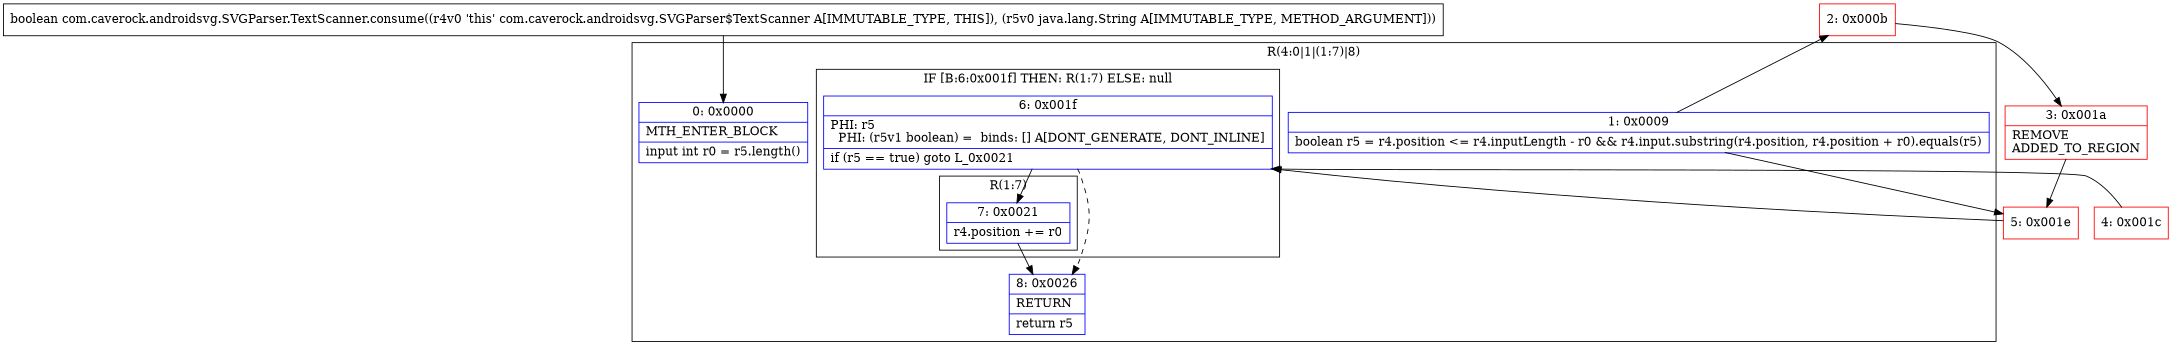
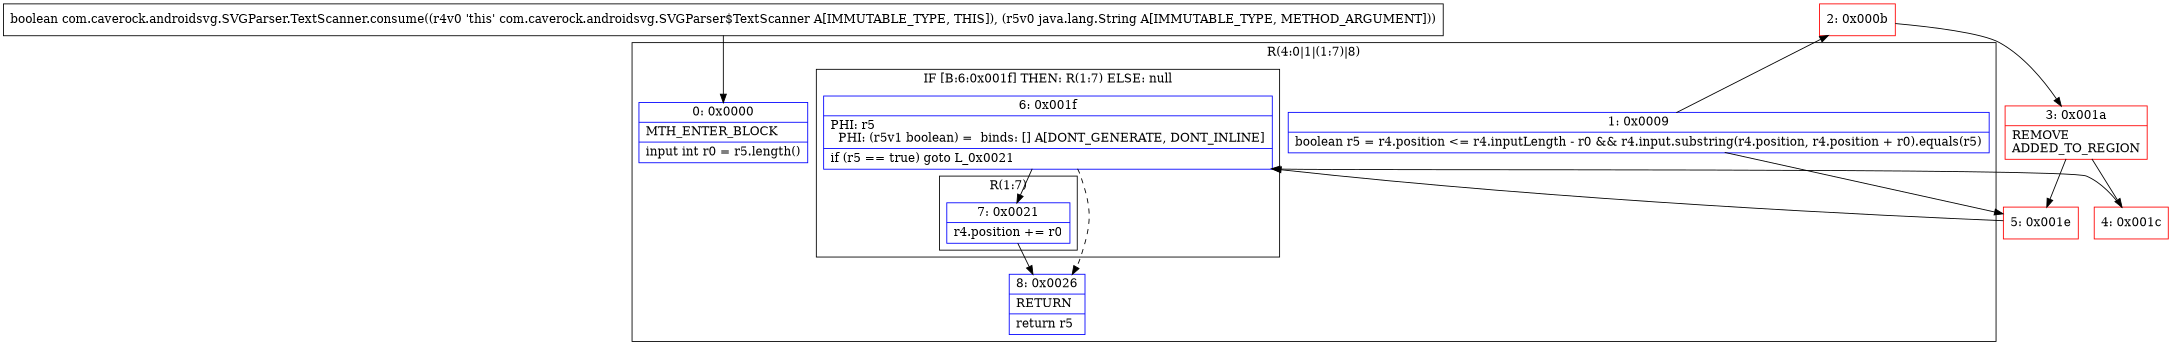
none -> (2105, 179)
